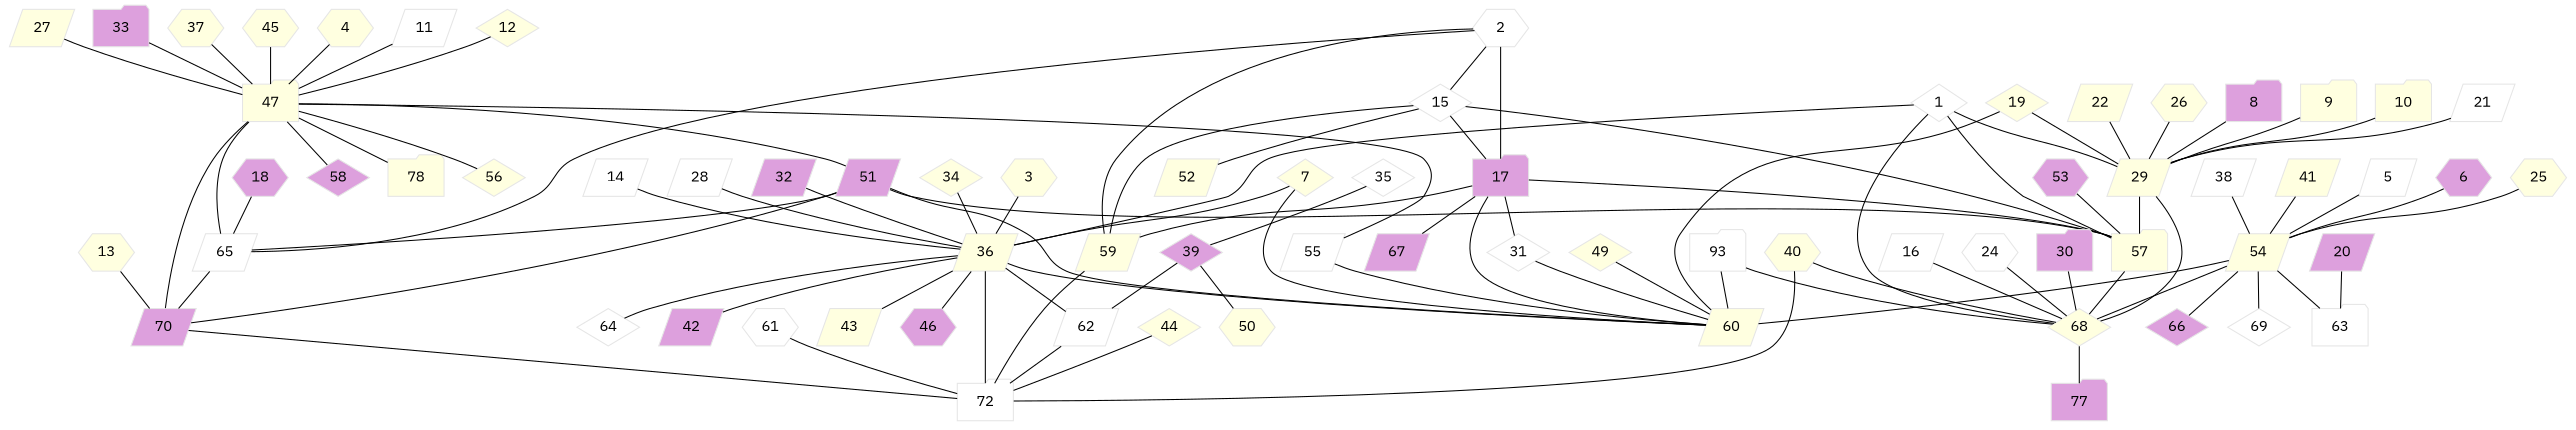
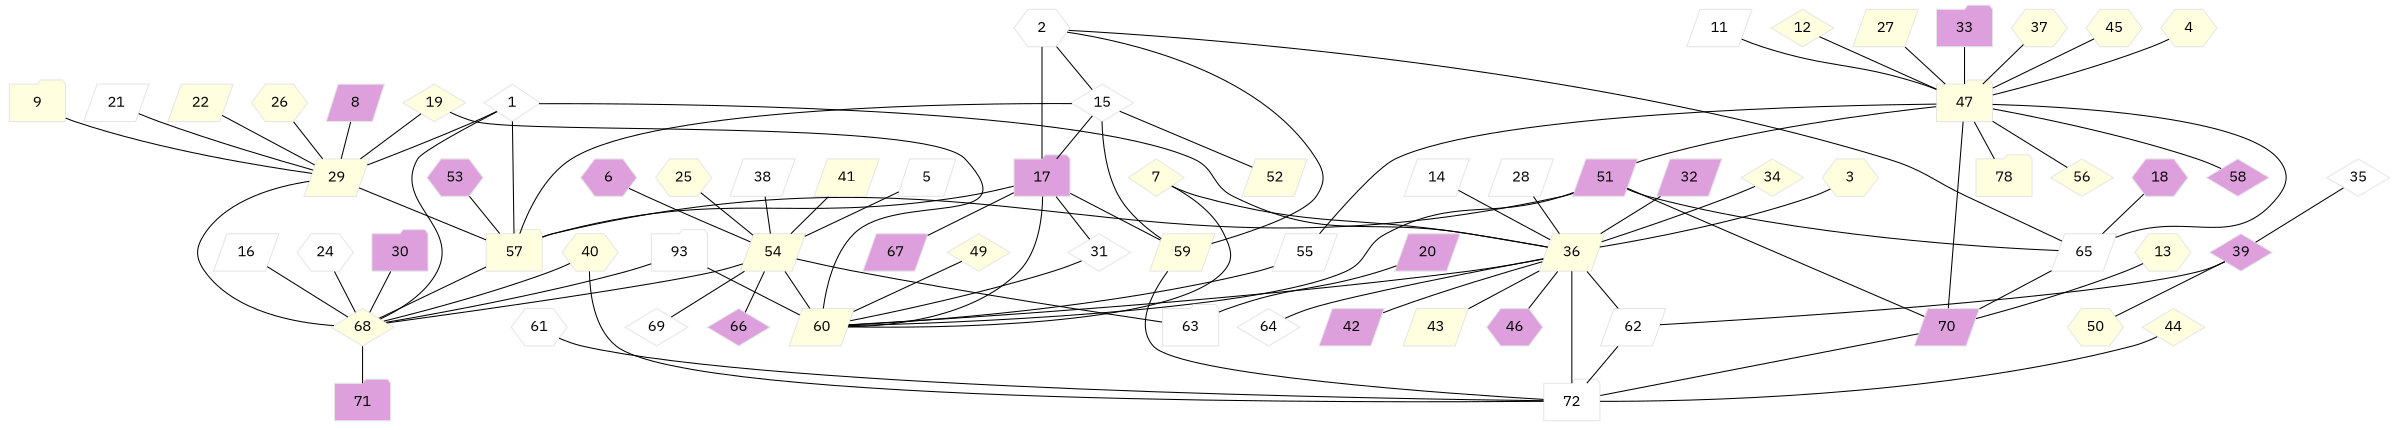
(2254, 103) -> (355, 103)
(2403, 103) -> none
(2079, 402) -> (363, 402)
